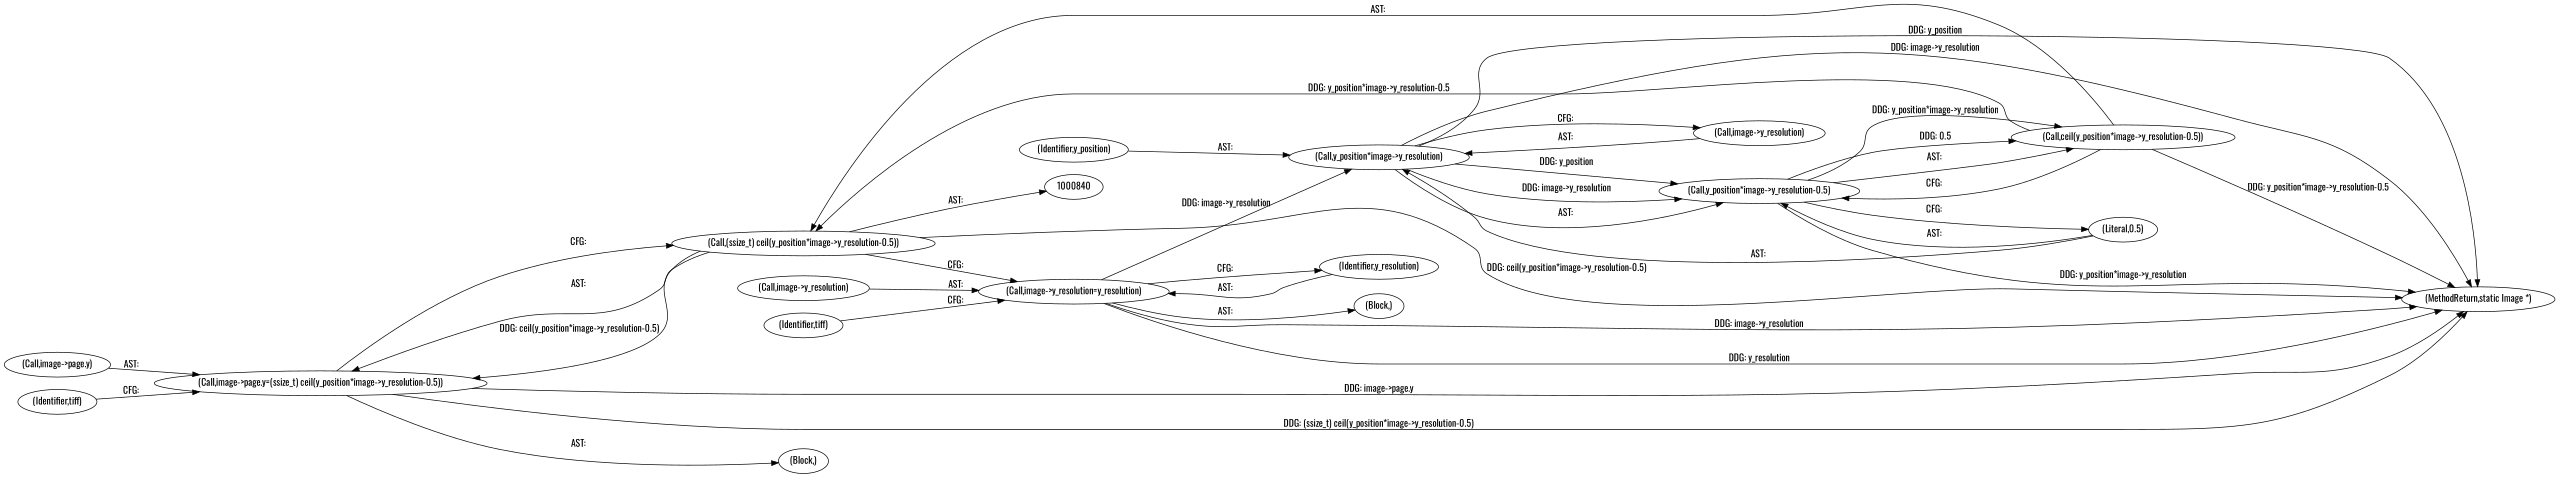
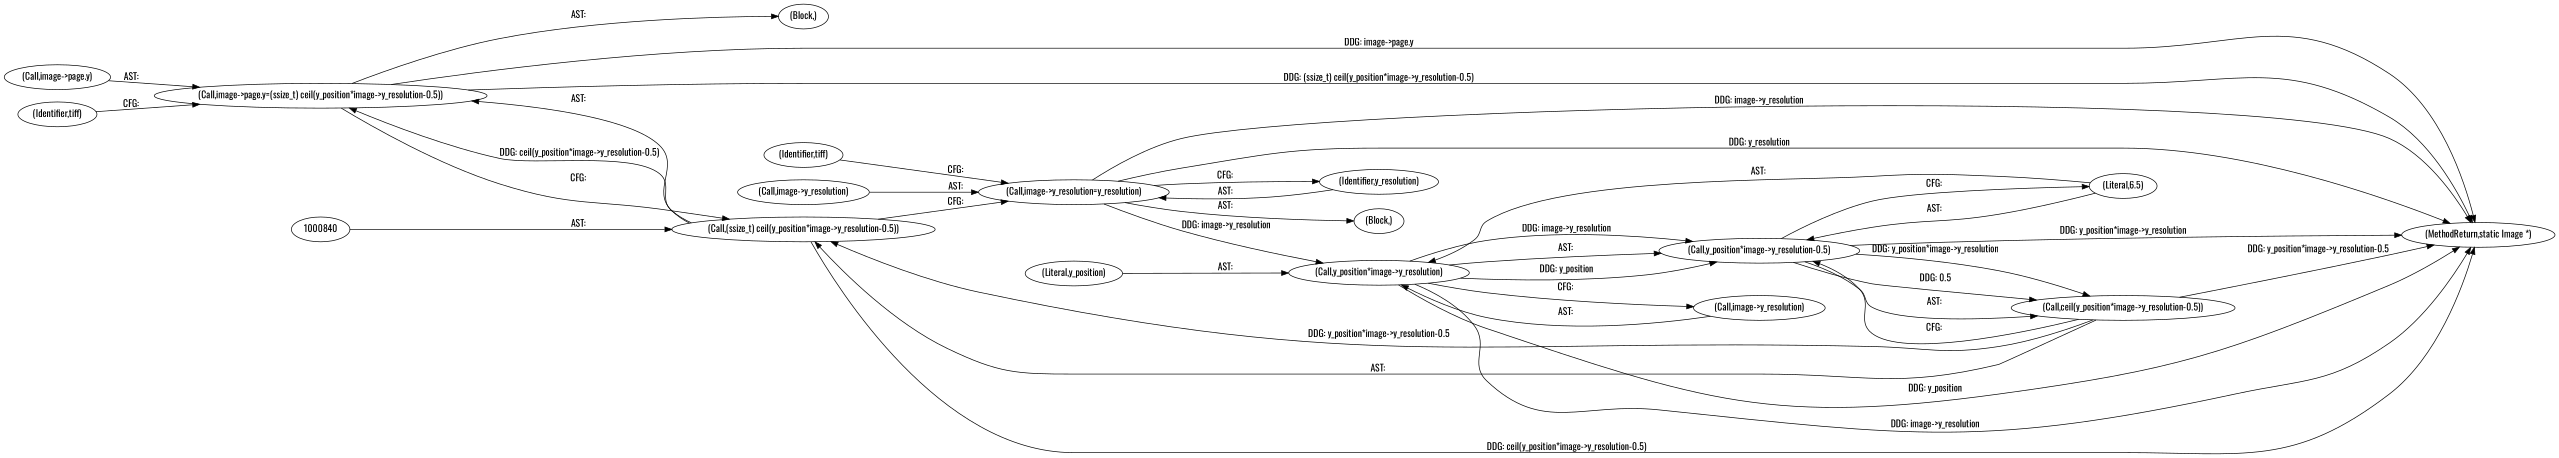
(1074, 150) -> (1074, 273)
(944, 210) -> (507, 229)
(2123, 230) -> (2123, 186)
